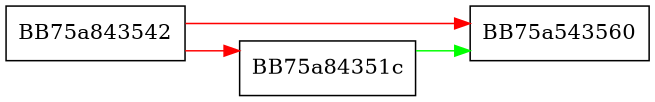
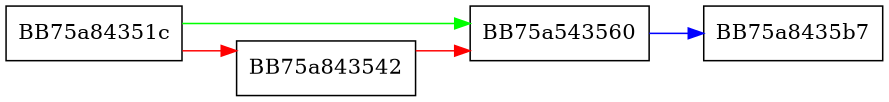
none -> (793, 33)
(205, 51) -> (202, 51)
